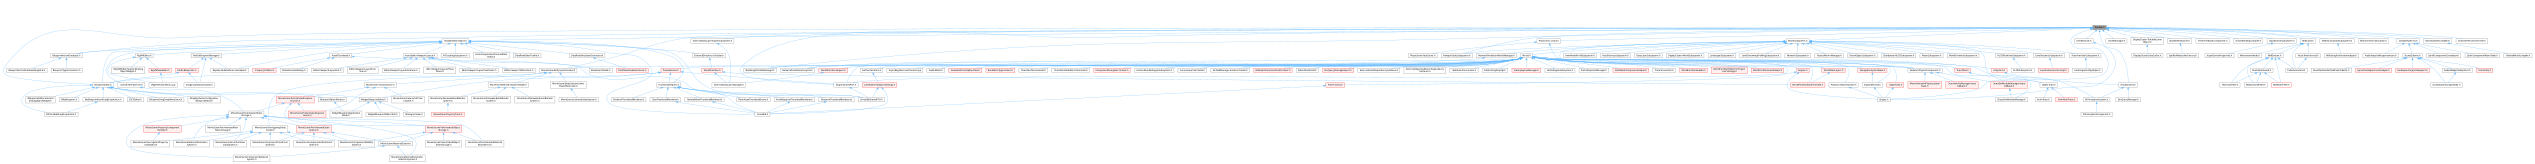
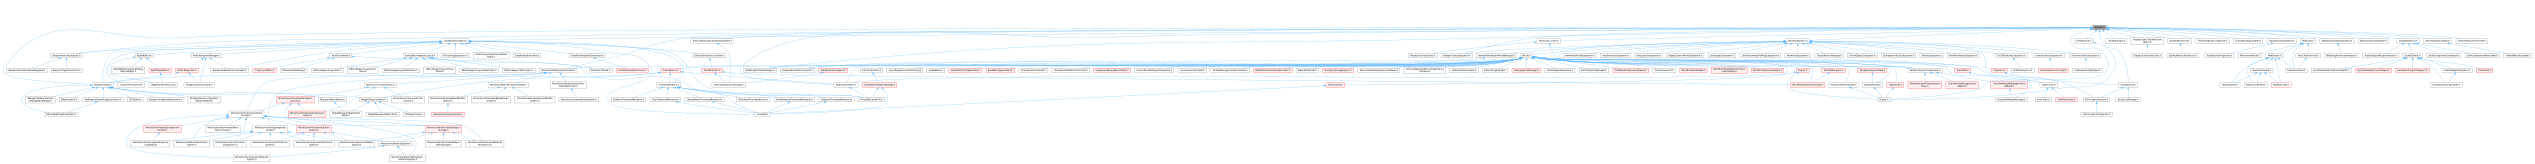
(196, 90) -> (443, 75)
